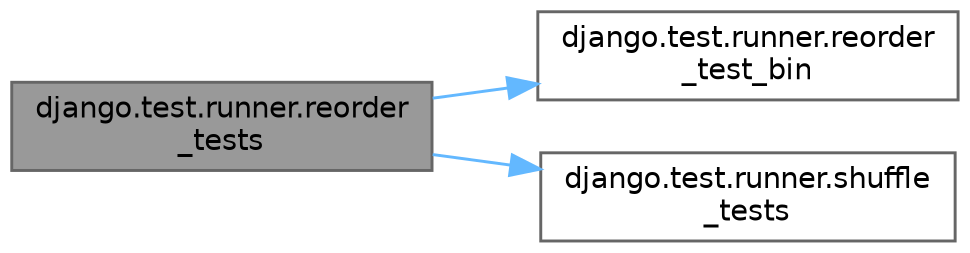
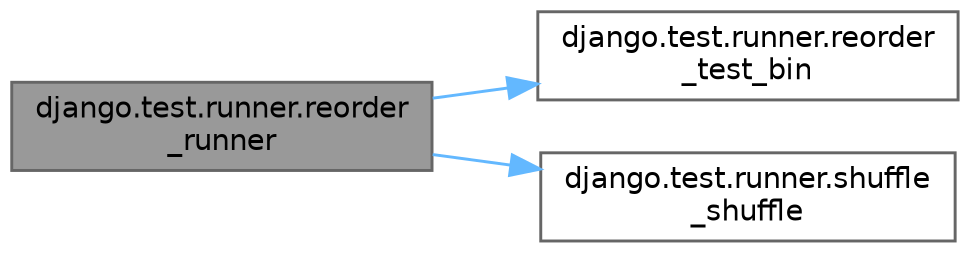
(222, 126) -> (222, 126)
(748, 197) -> (748, 197)
